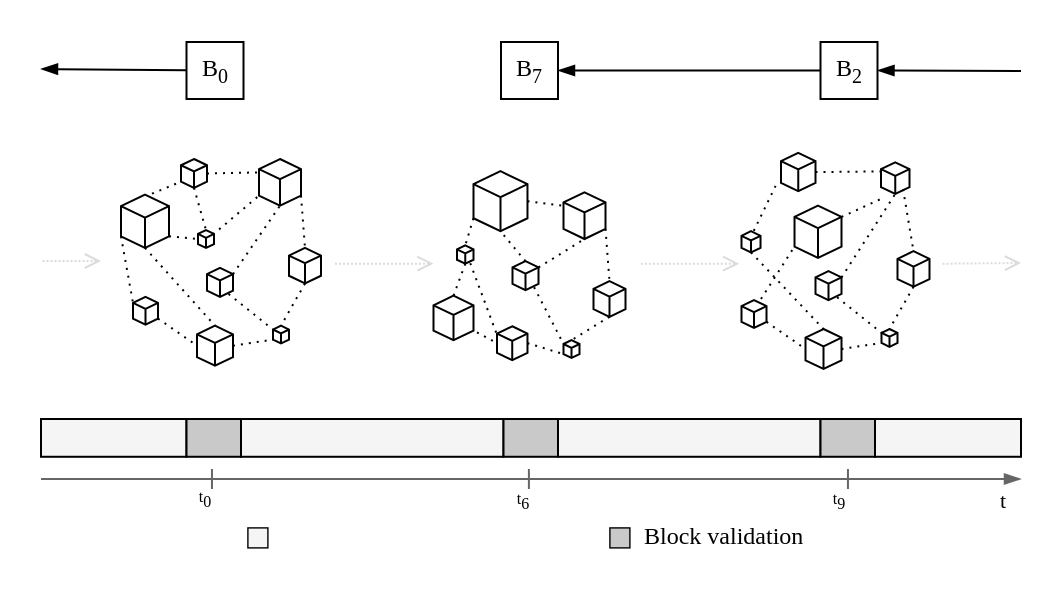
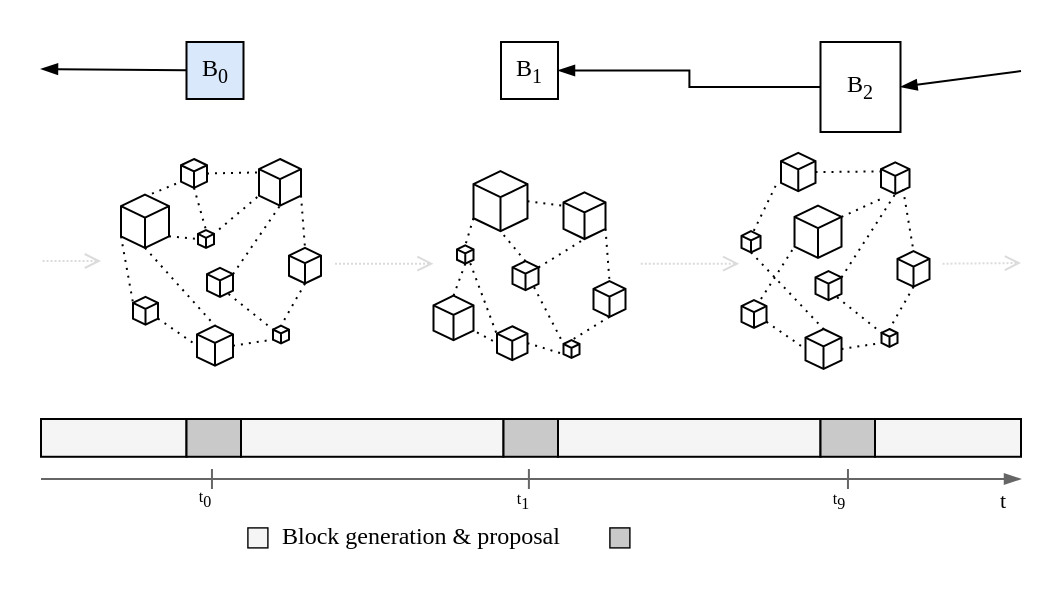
(215, 71) -> (215, 71)
(530, 71) -> (530, 71)
(849, 71) -> (861, 87)
(524, 503) -> (524, 503)
none -> (424, 538)
(726, 538) -> none
